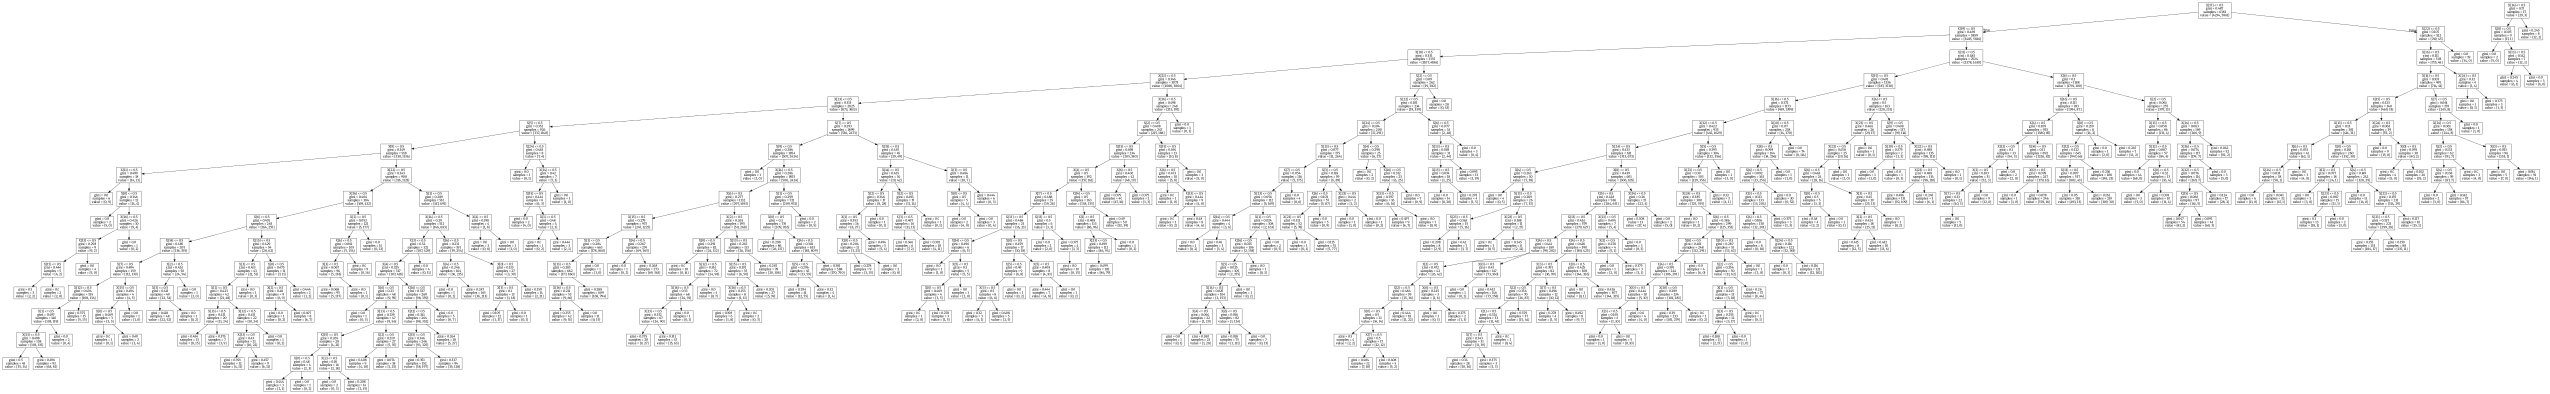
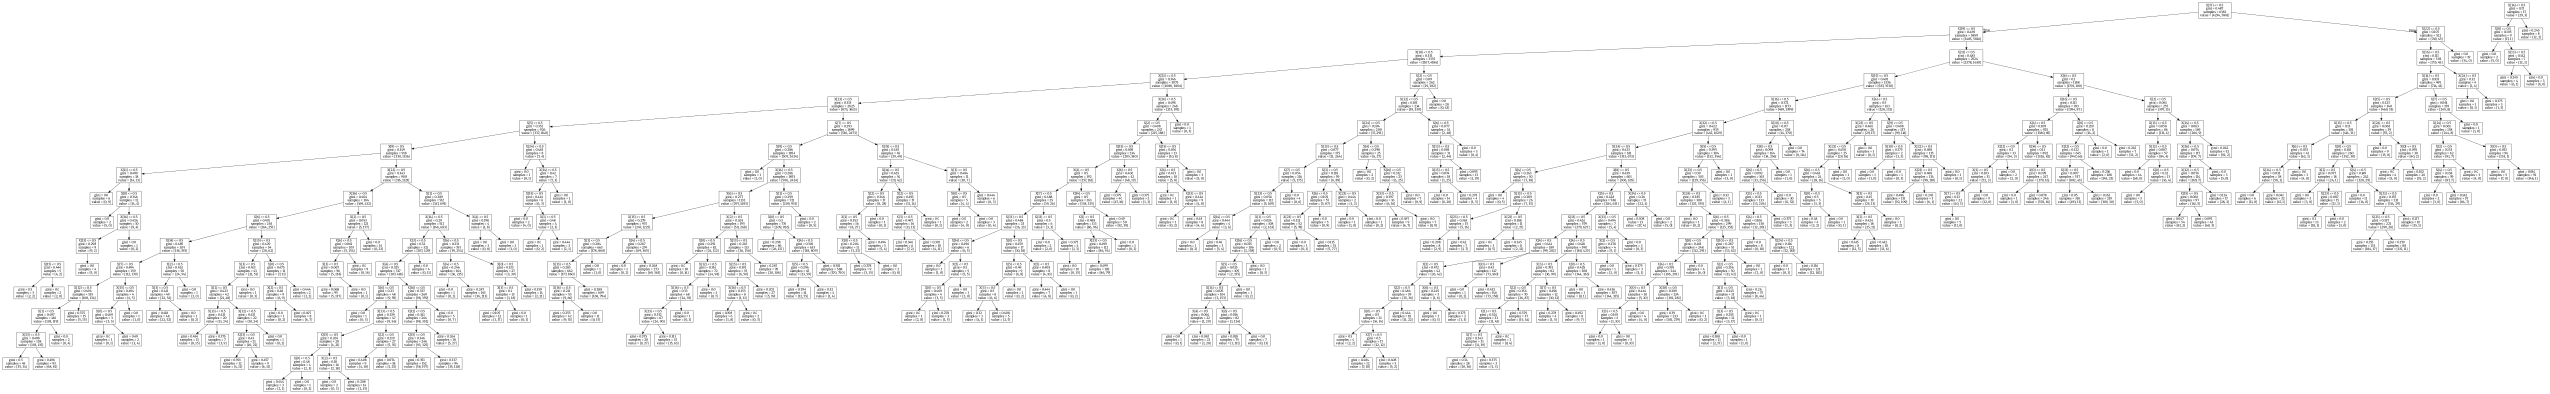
(2161, 199) -> none
(71, 257) -> none
(330, 293) -> (330, 293)
(560, 304) -> (563, 307)
